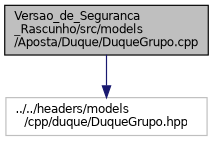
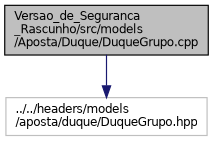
(106, 117) -> (106, 117)
